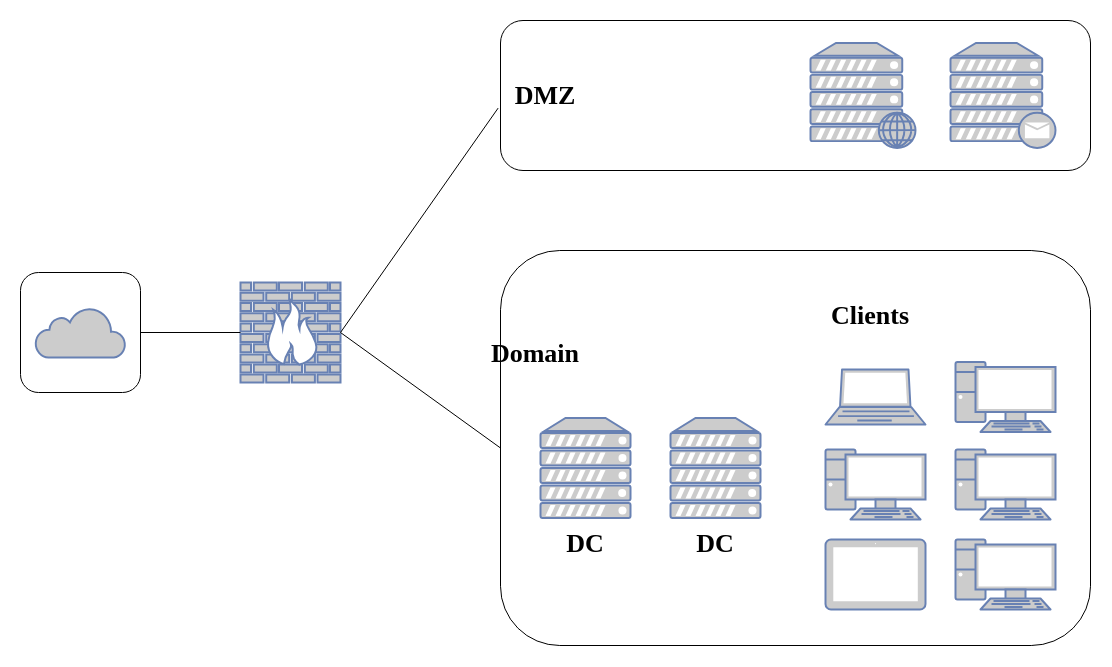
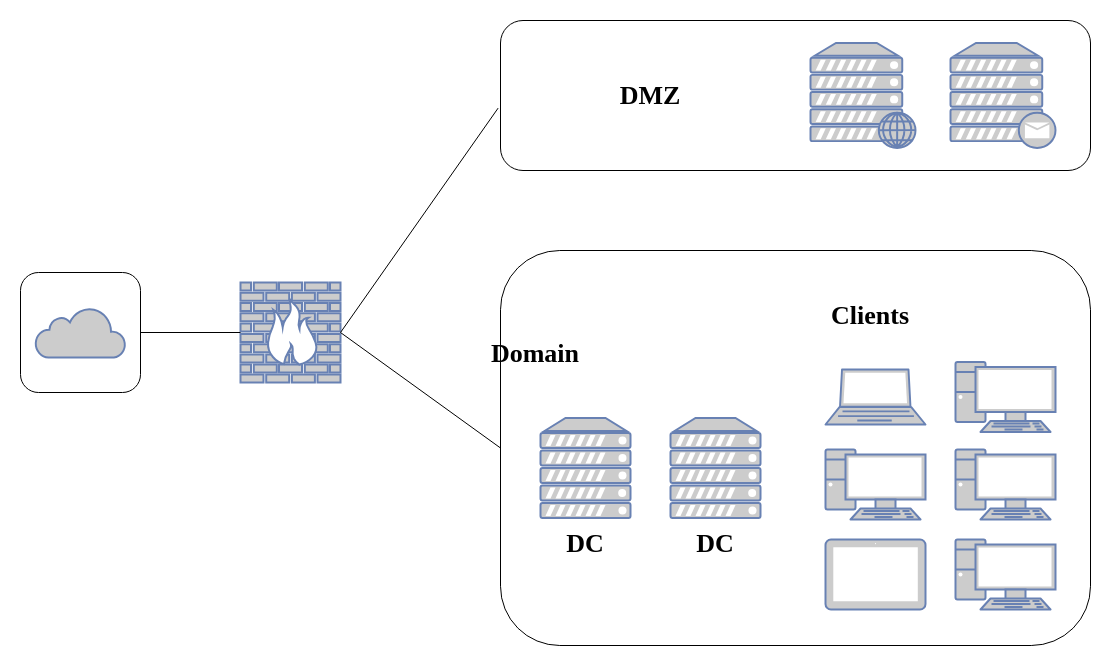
(546, 96) -> (651, 96)
